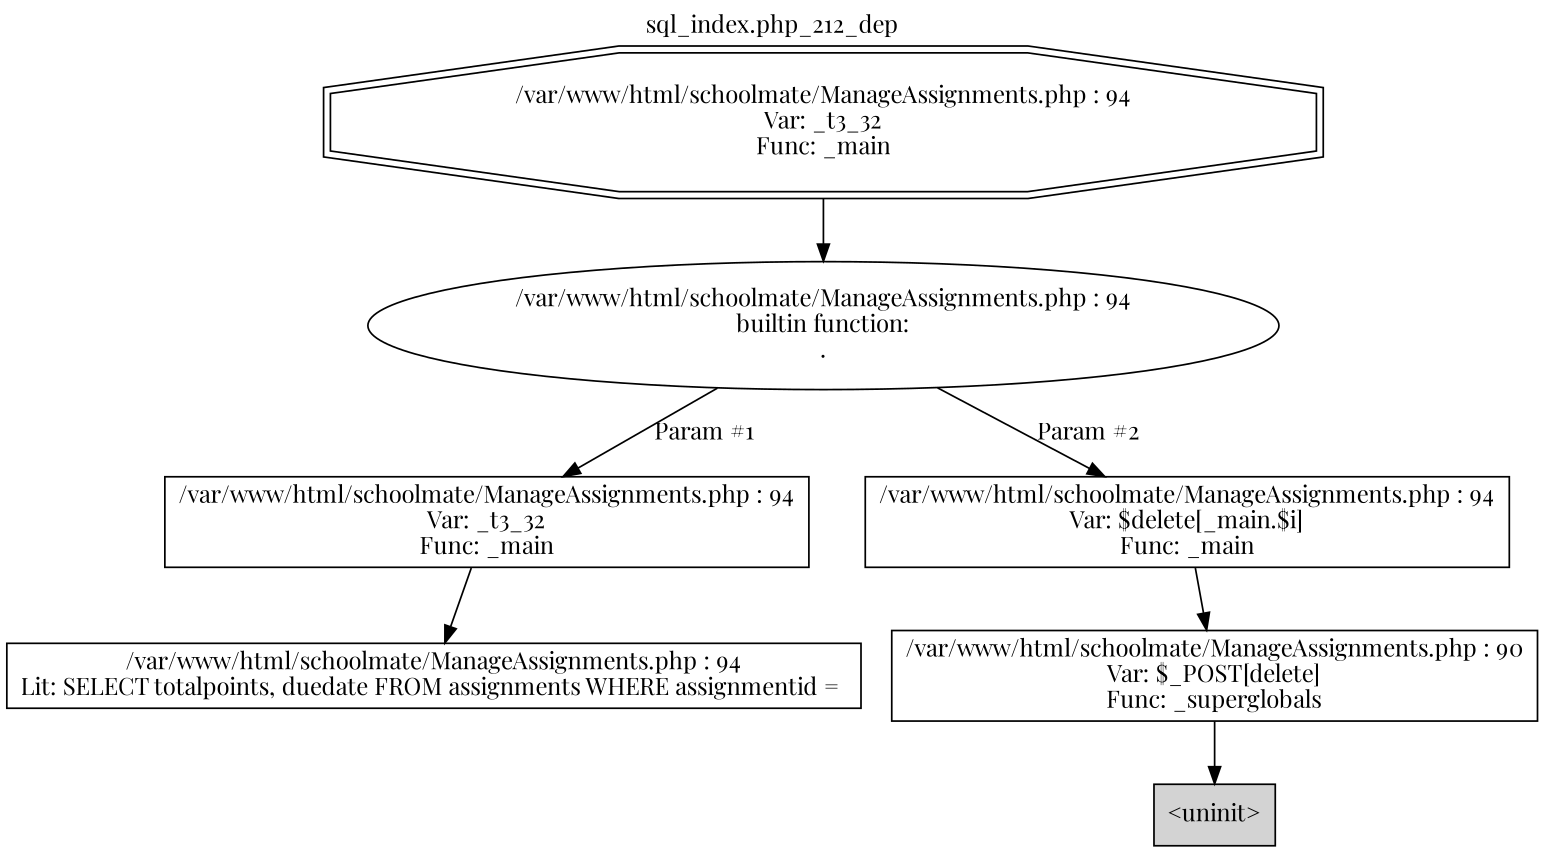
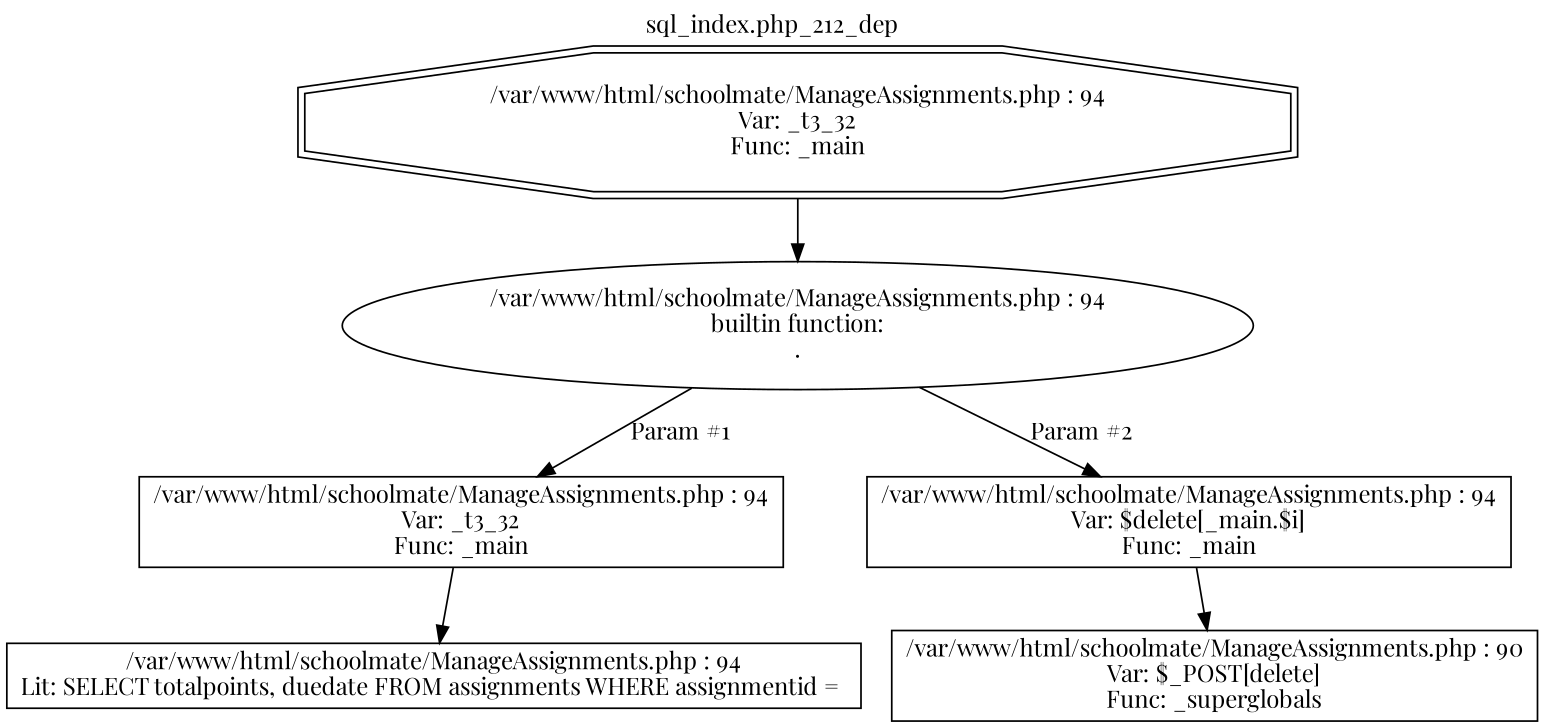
(1215, 815) -> none
